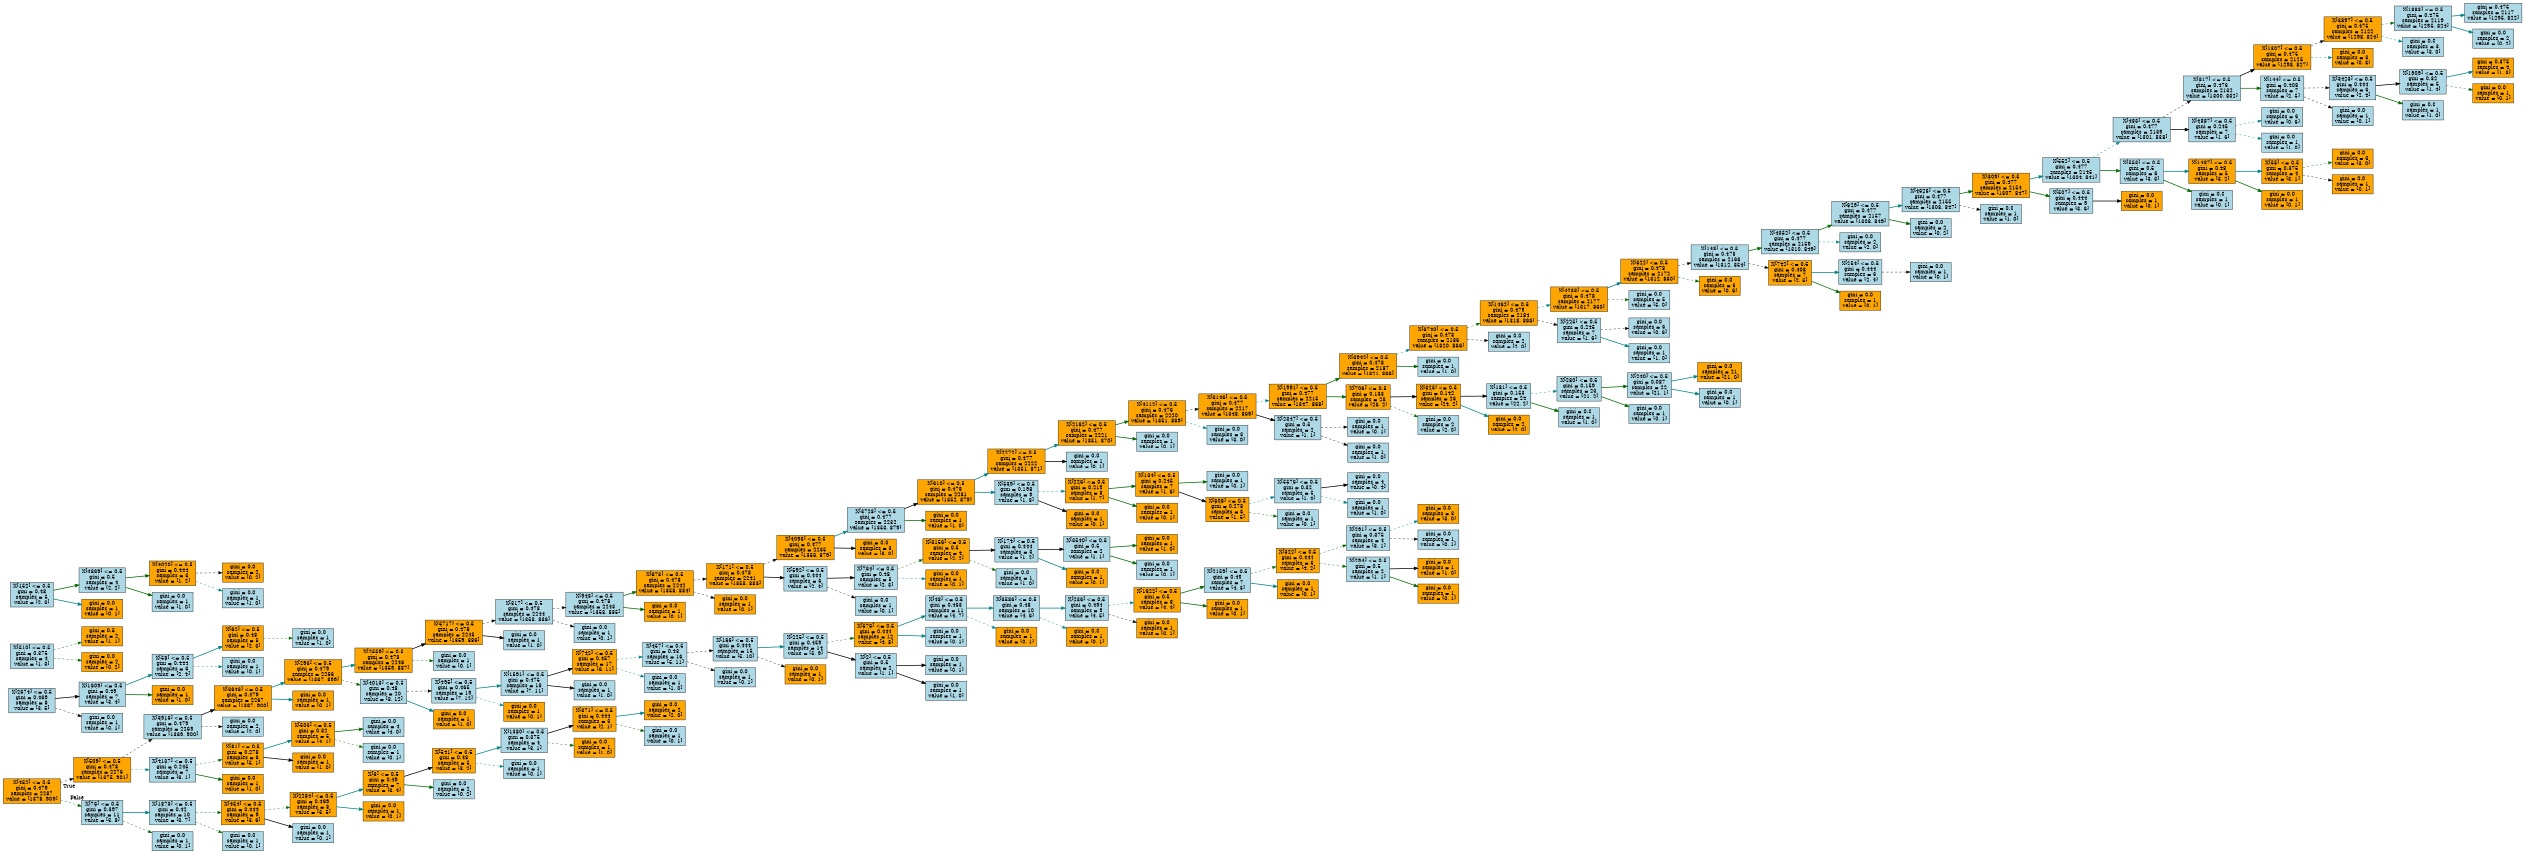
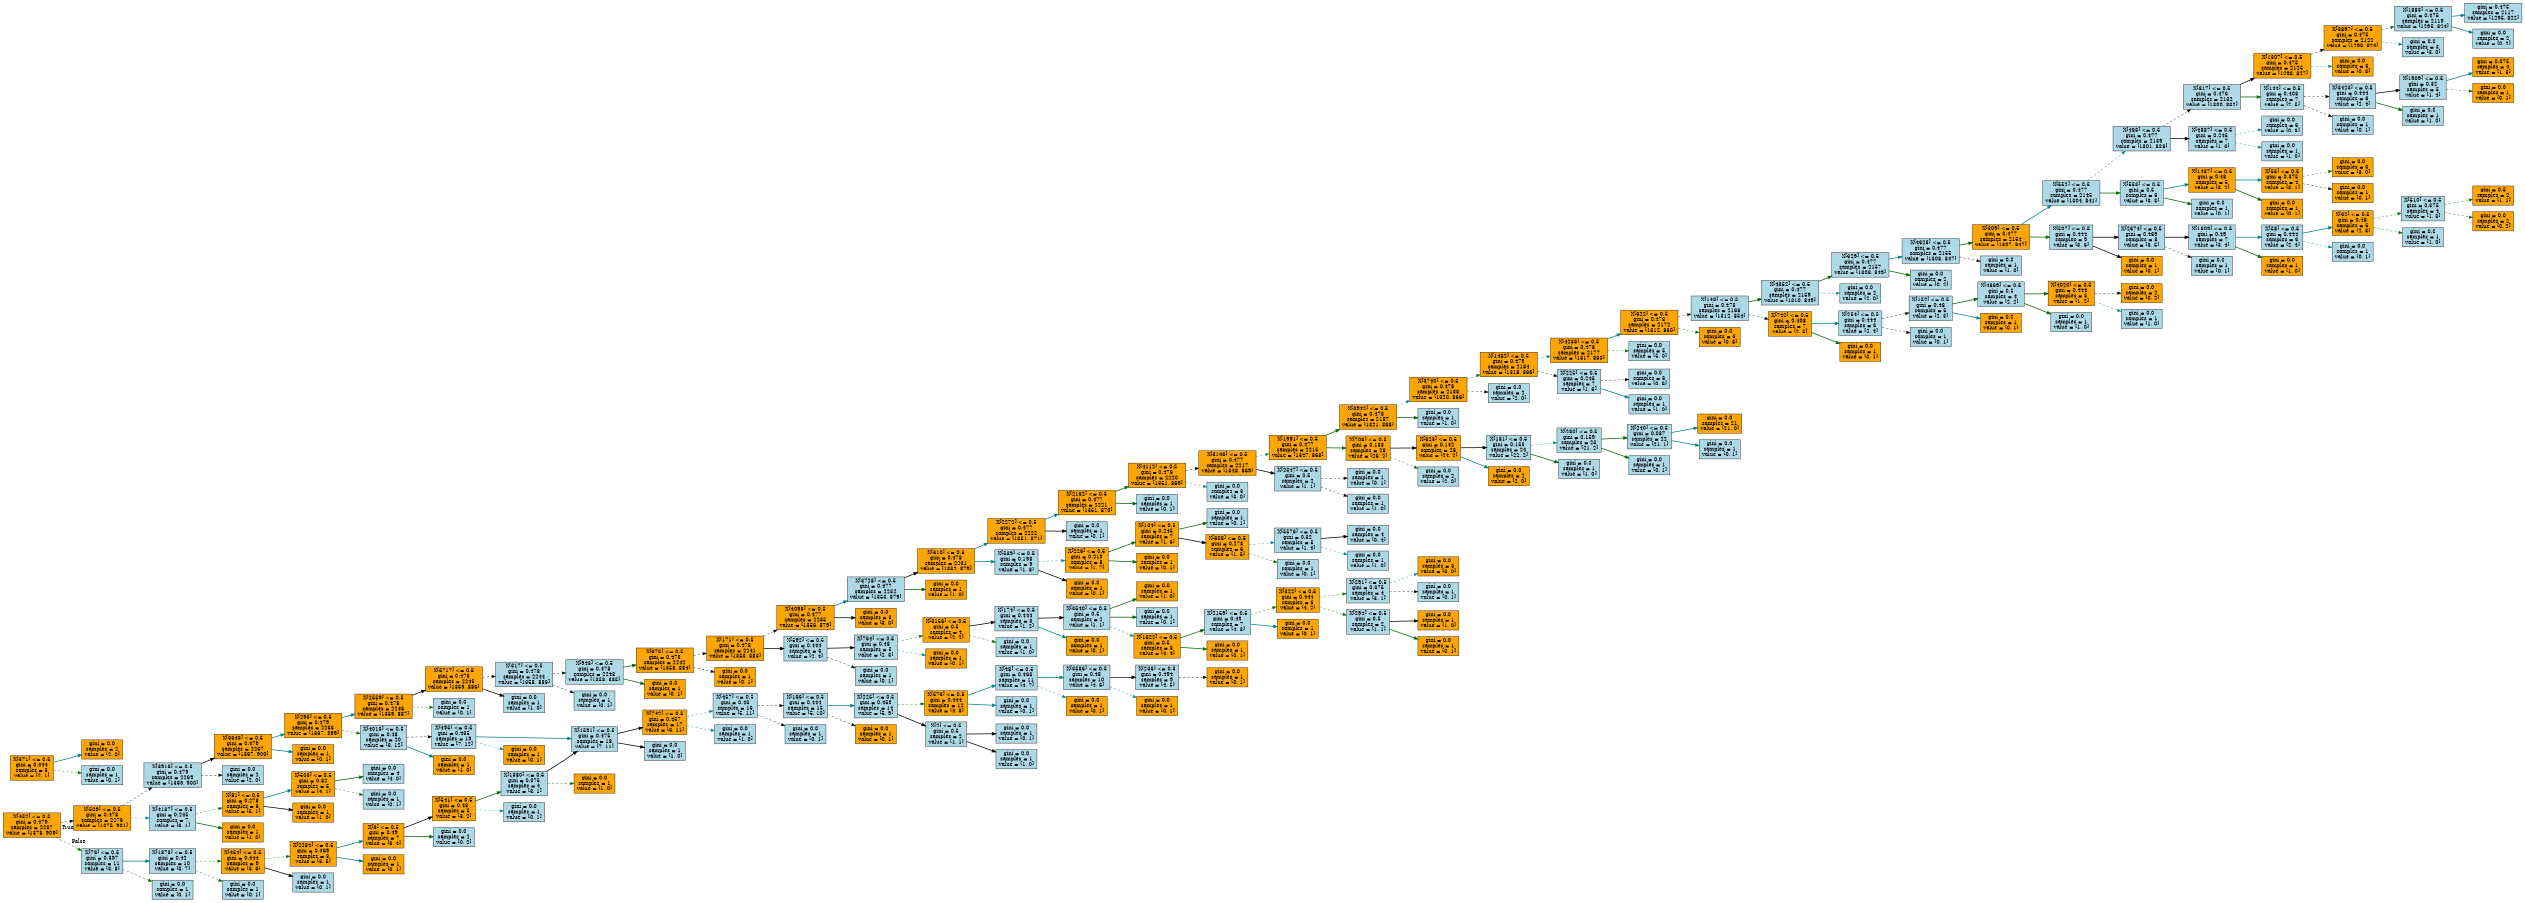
none -> (2385, 216)
none -> (2104, 237)
none -> (1894, 316)
(1119, 604) -> (1120, 631)
(1051, 608) -> (1121, 677)
(558, 730) -> (561, 763)
(486, 751) -> (486, 797)
